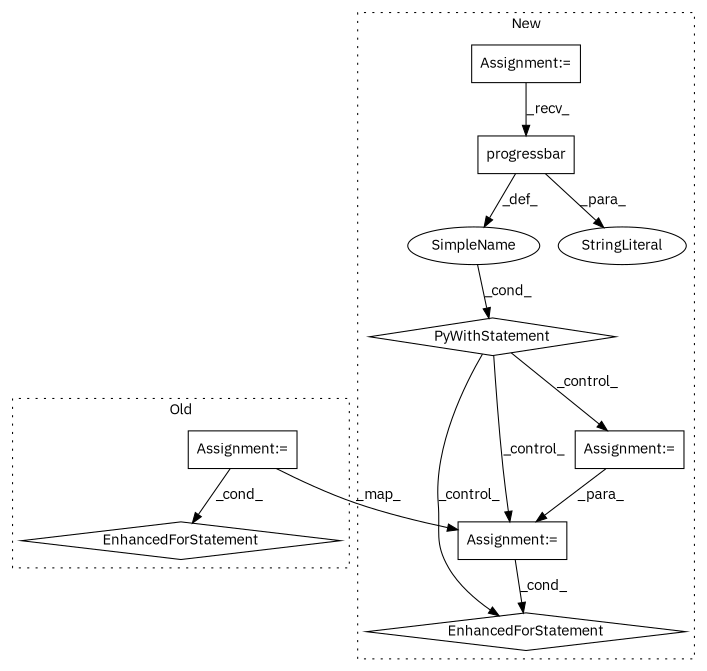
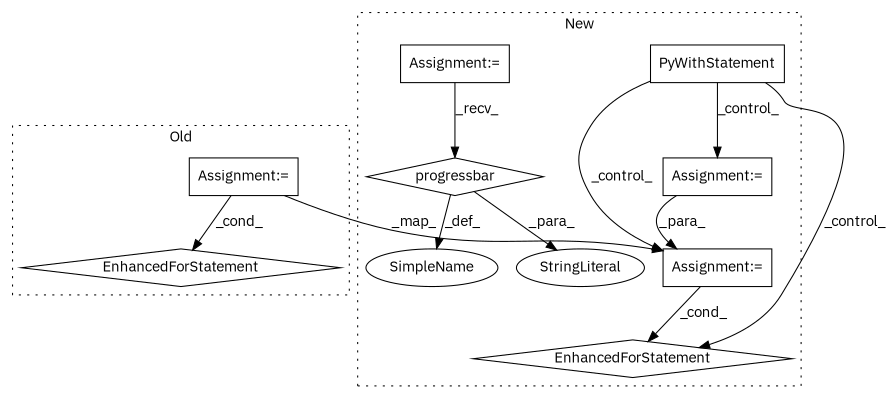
(526, 155) -> (455, 177)
(482, 286) -> none
(493, 337) -> (717, 64)
